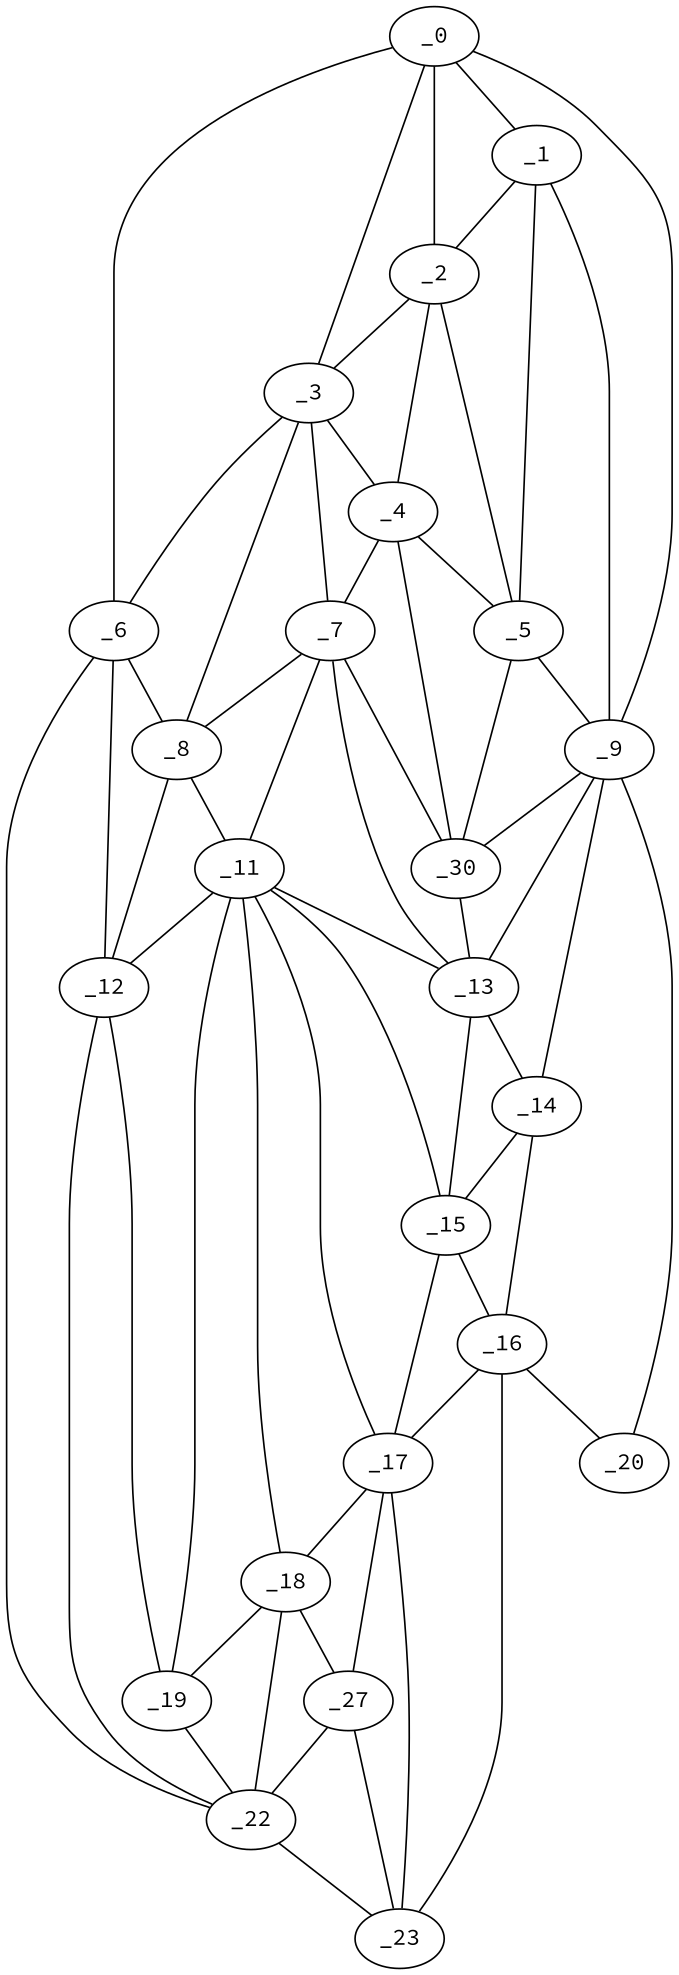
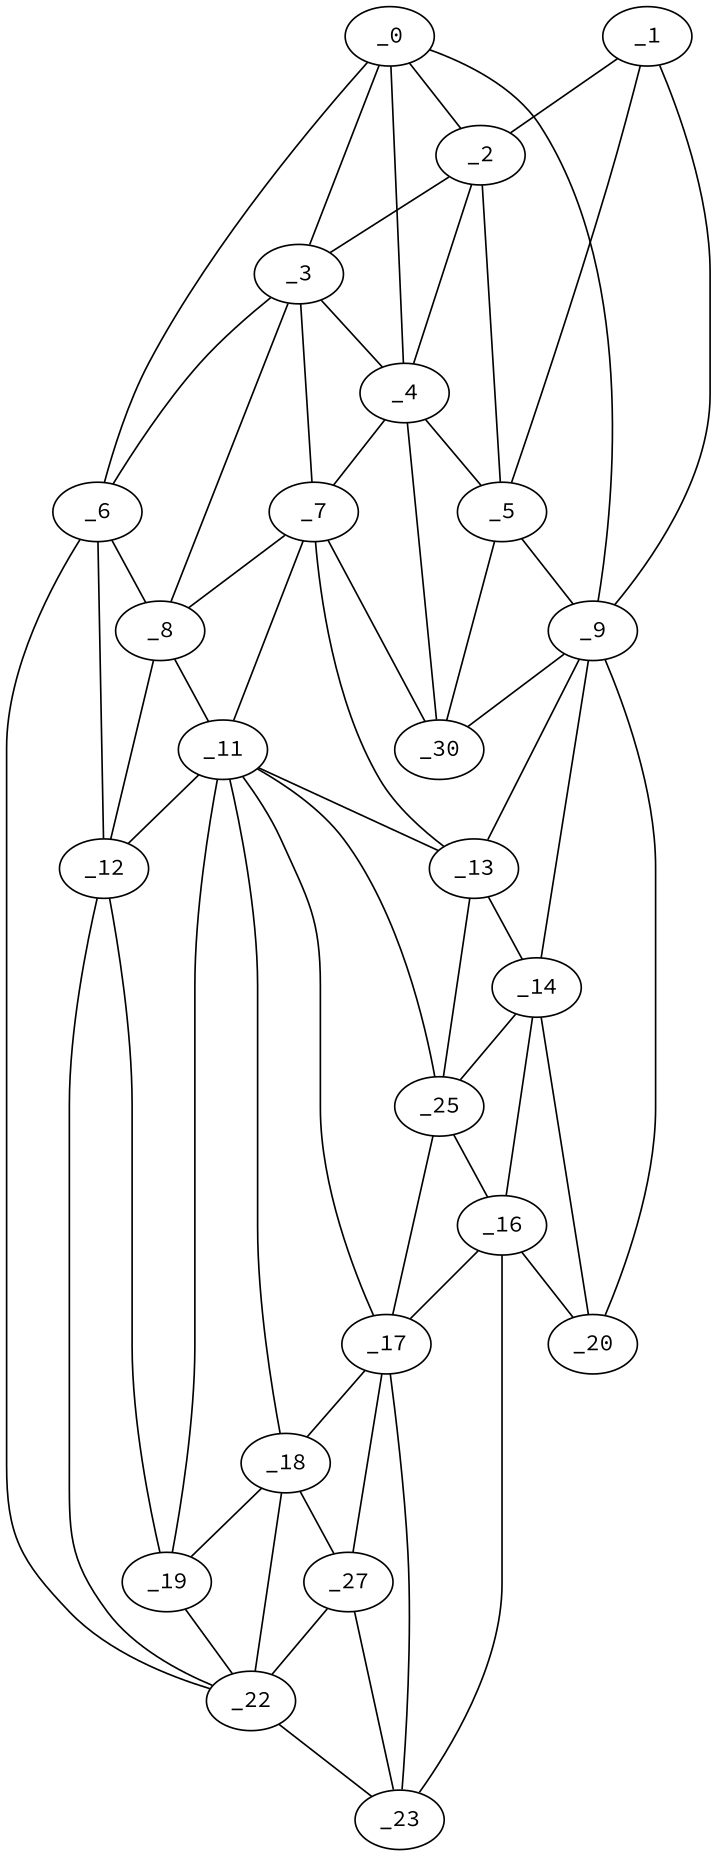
(486, 96) -> (397, 222)
(465, 928) -> none
none -> (565, 1166)
(446, 1225) -> (439, 1106)
